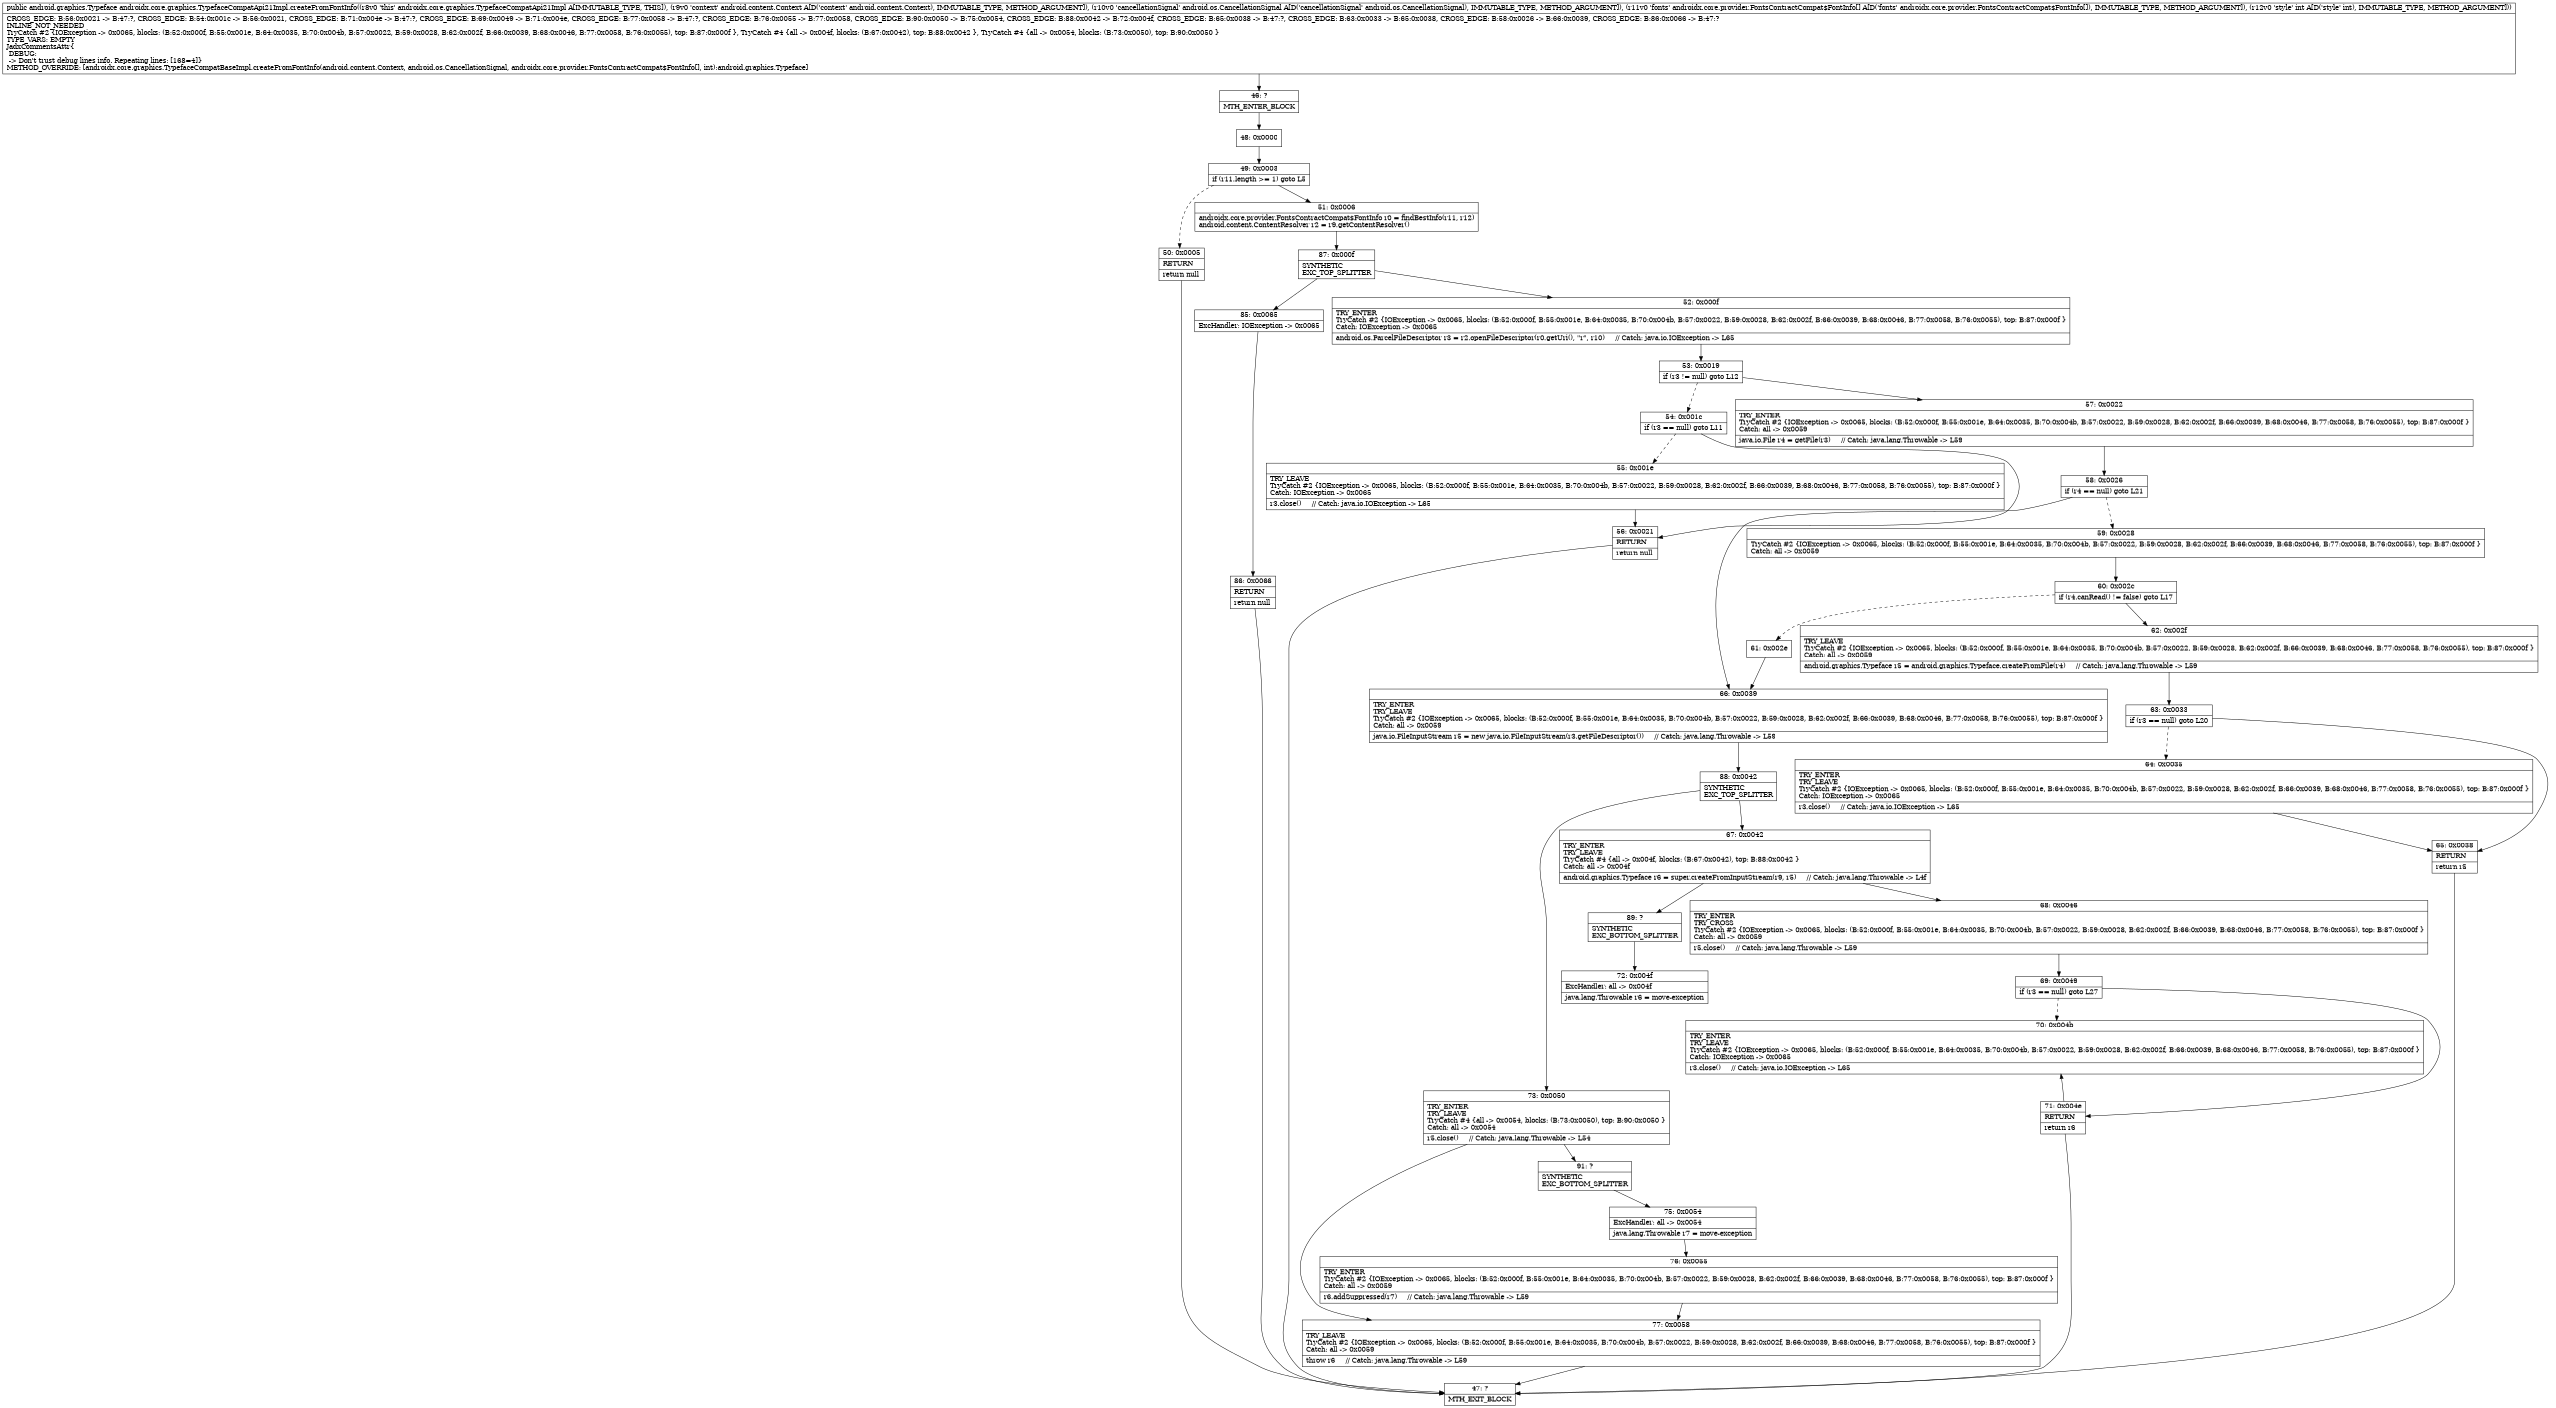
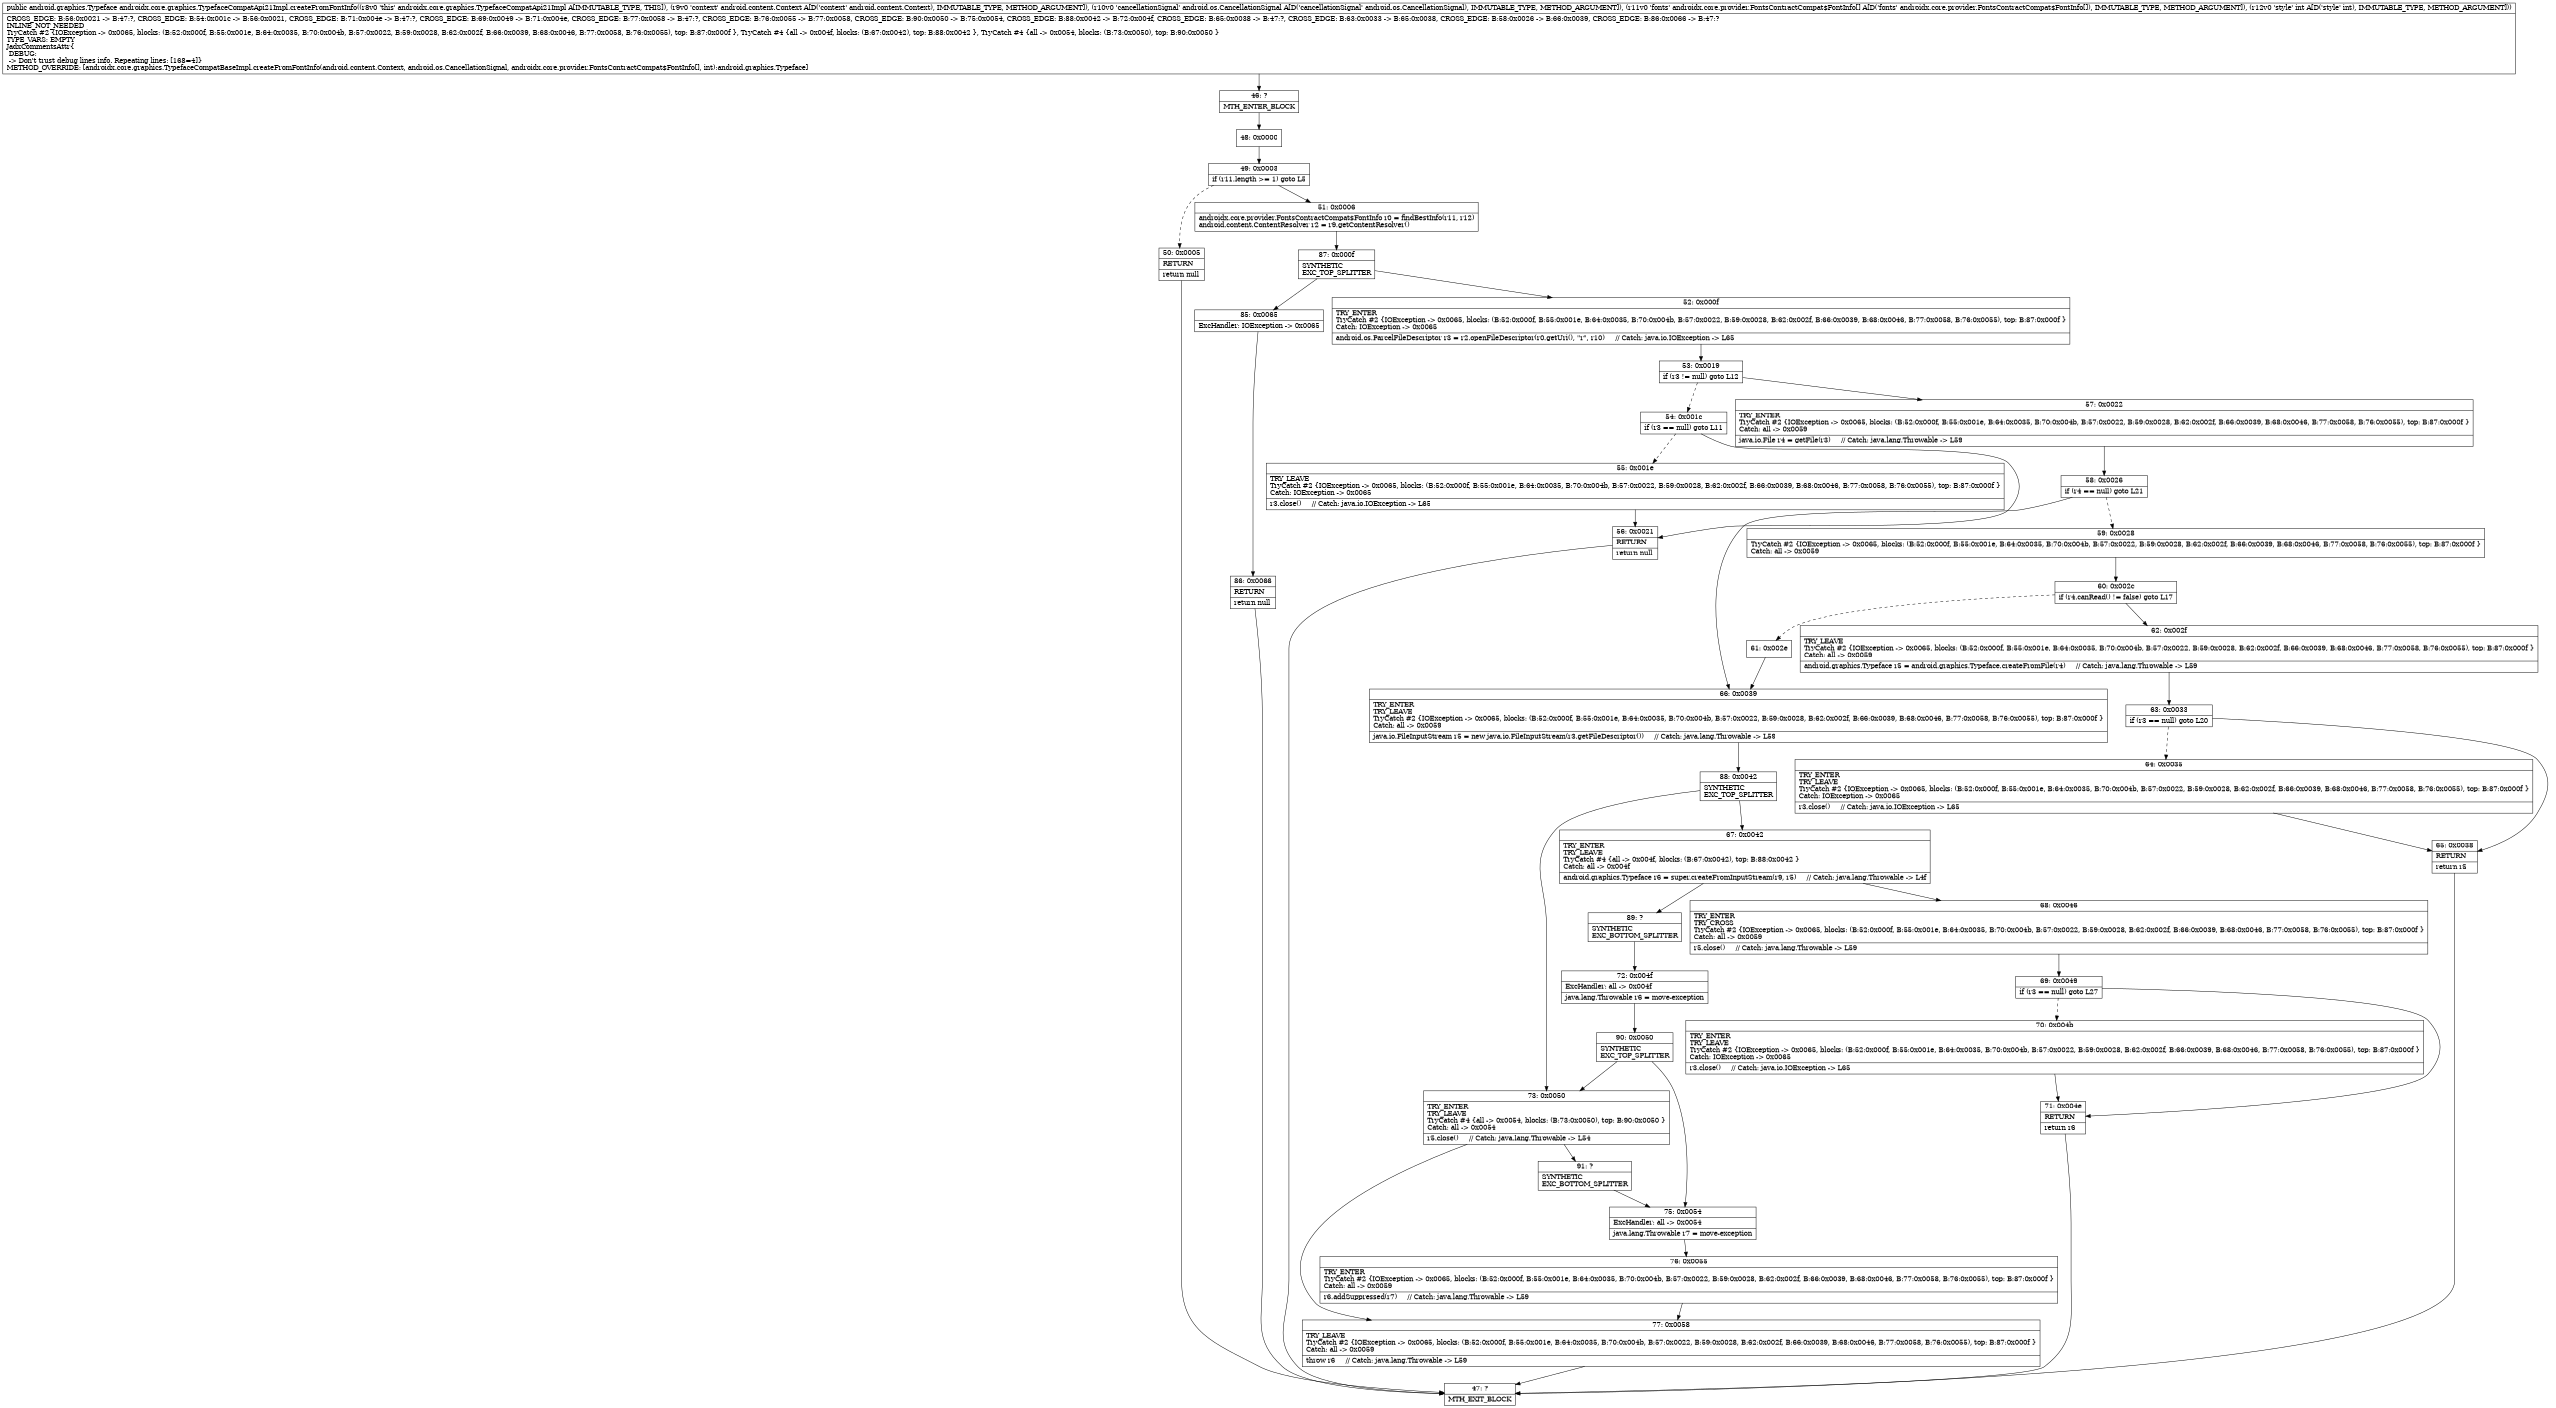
none -> (1635, 1047)
(2063, 1090) -> (2056, 1085)
